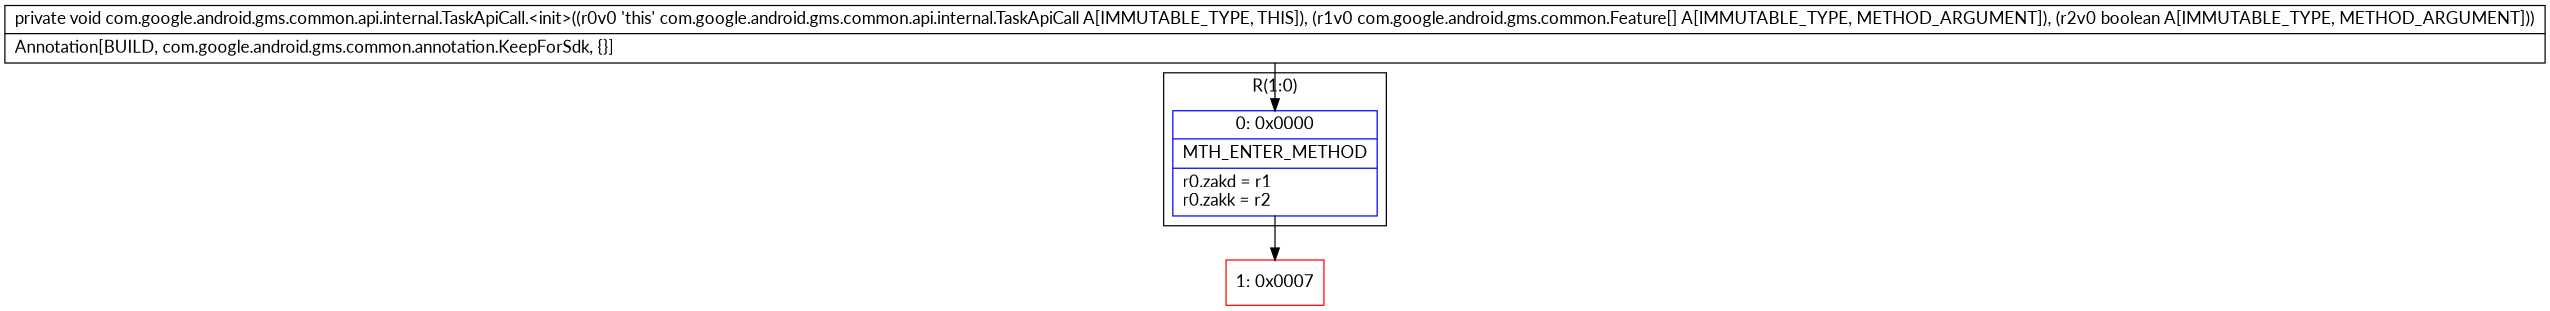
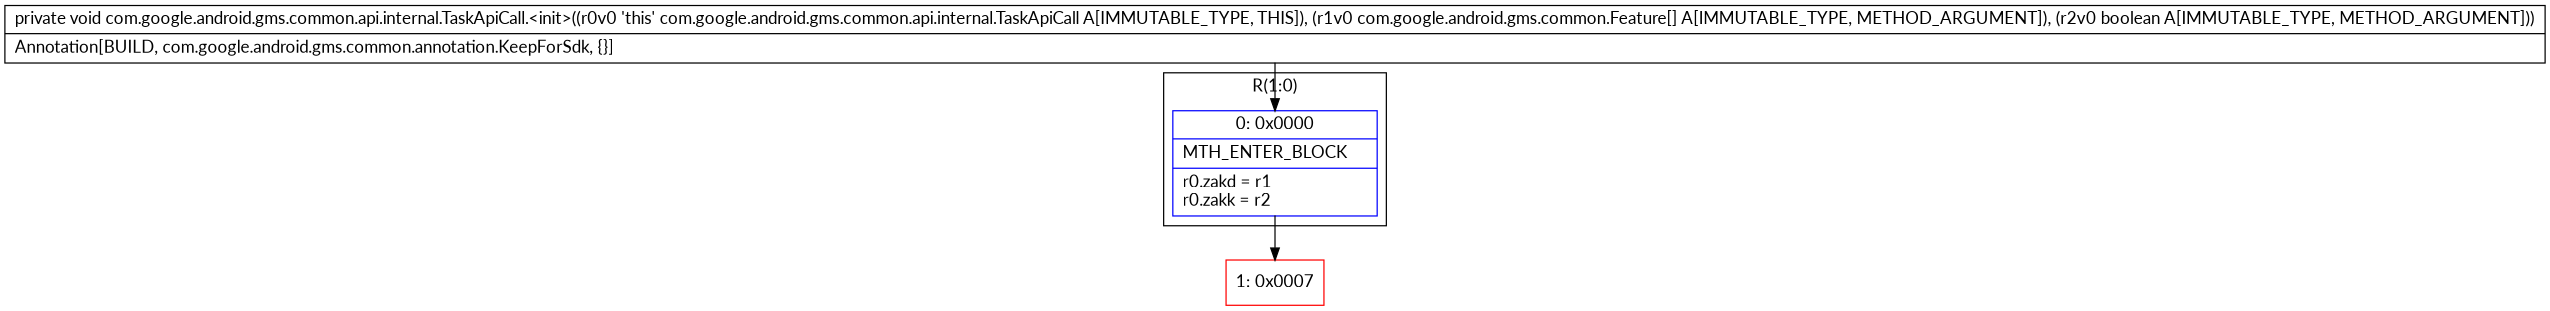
(1275, 153) -> (1265, 153)
